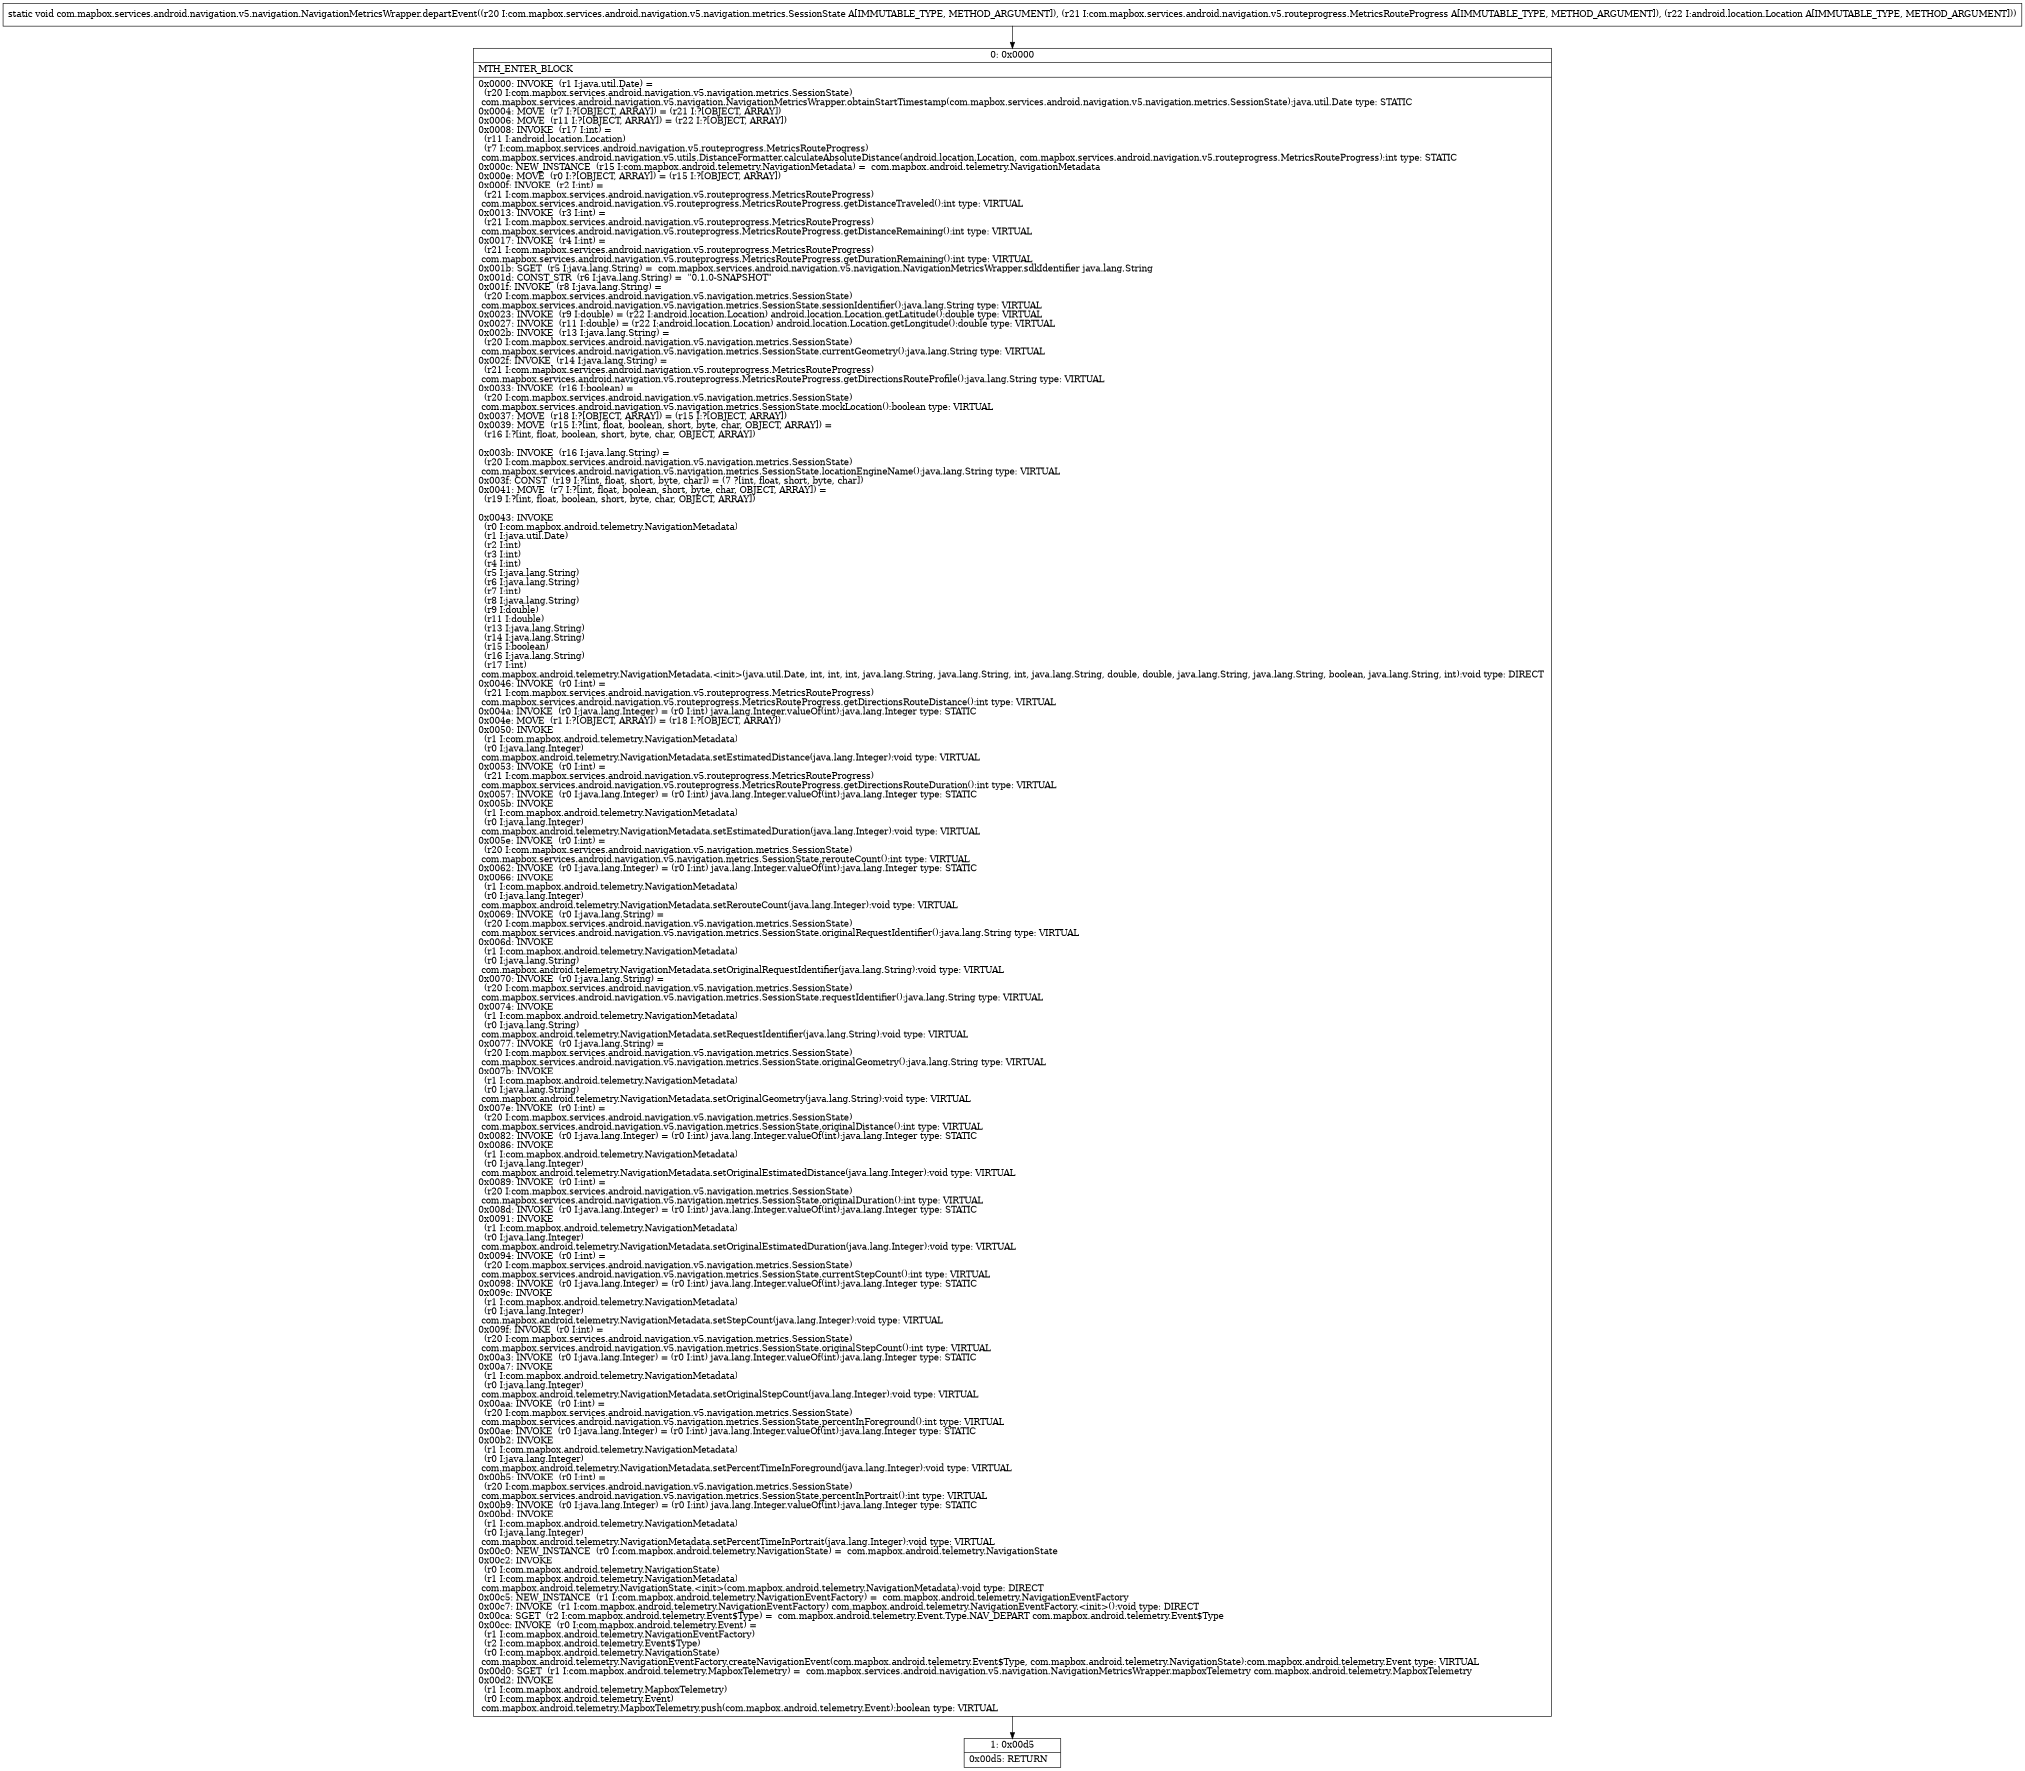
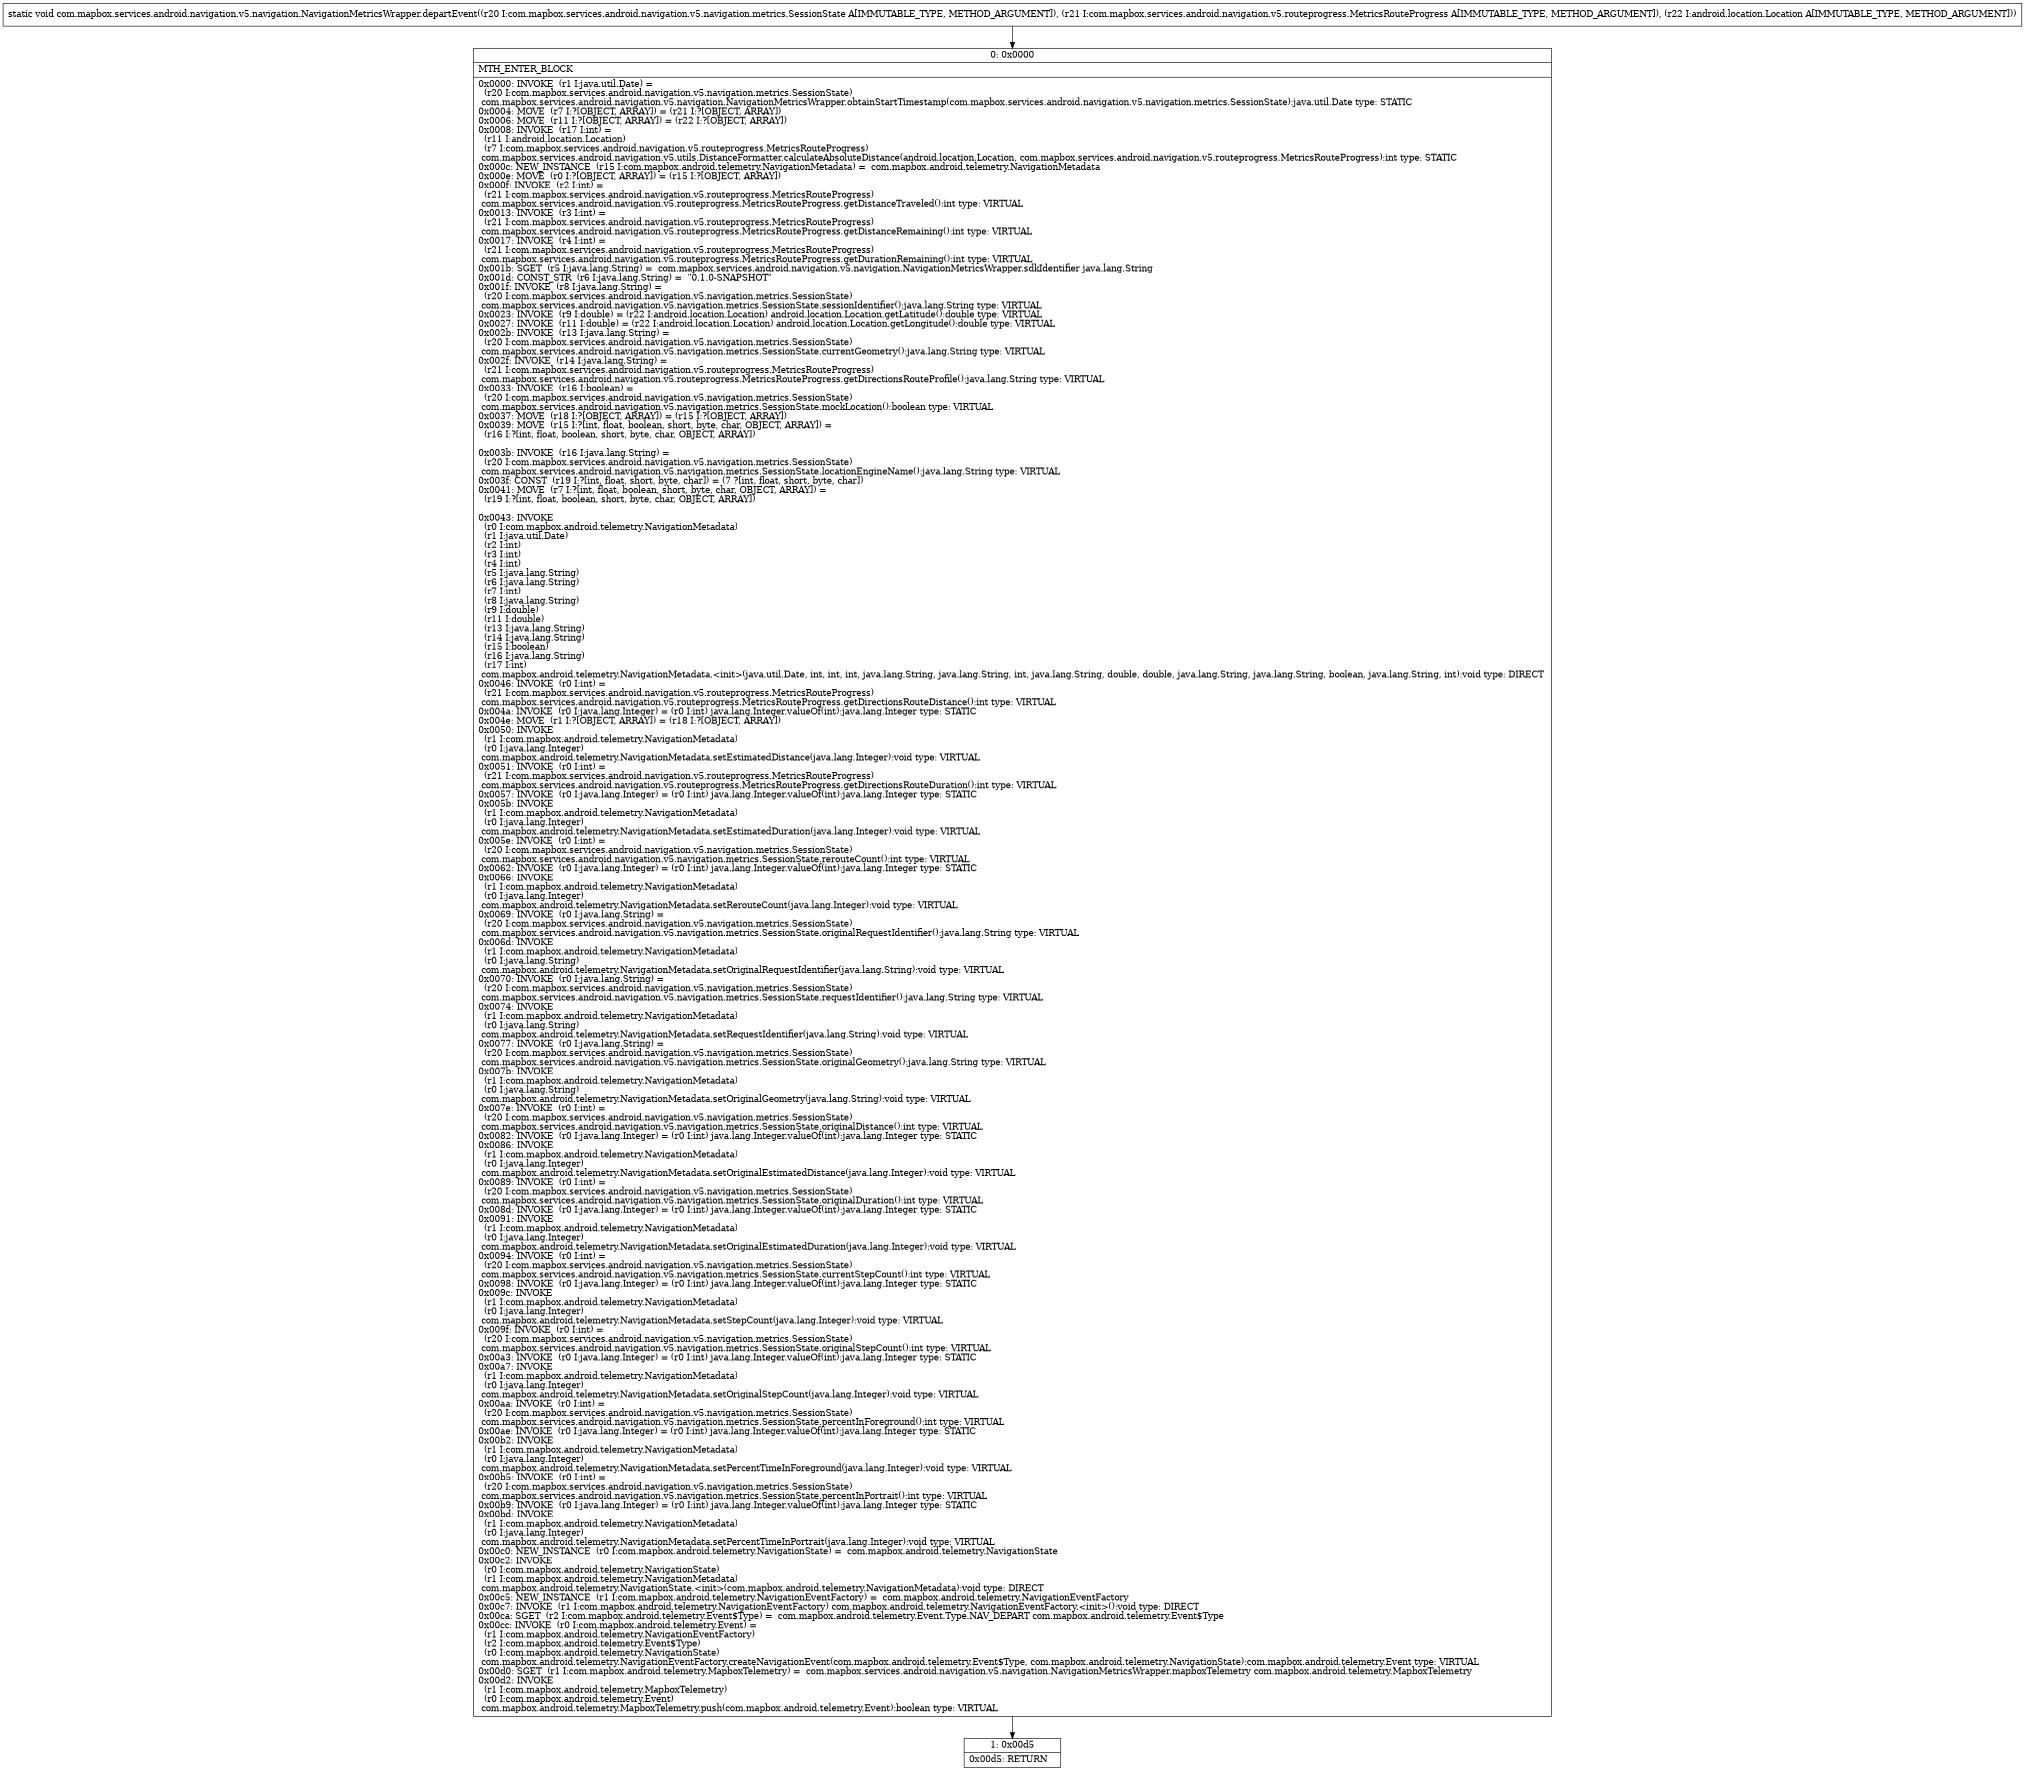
(544, 767) -> (544, 767)
